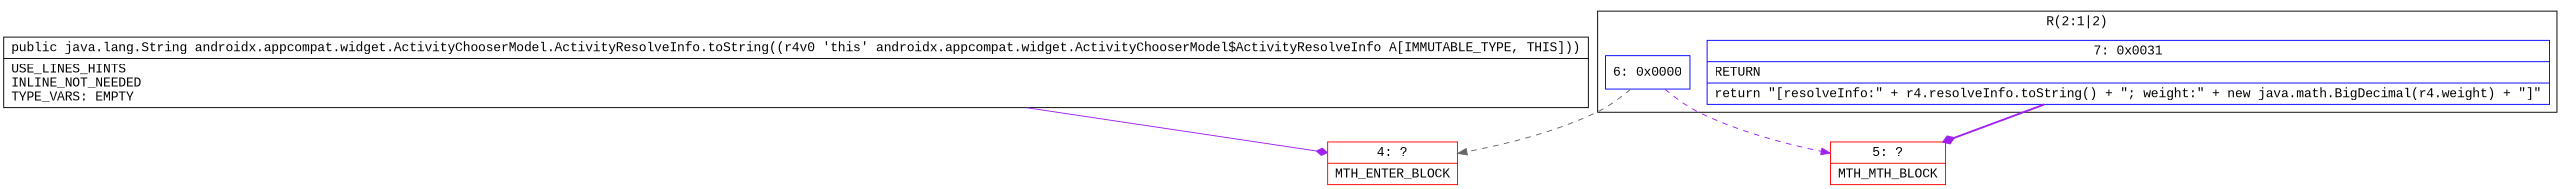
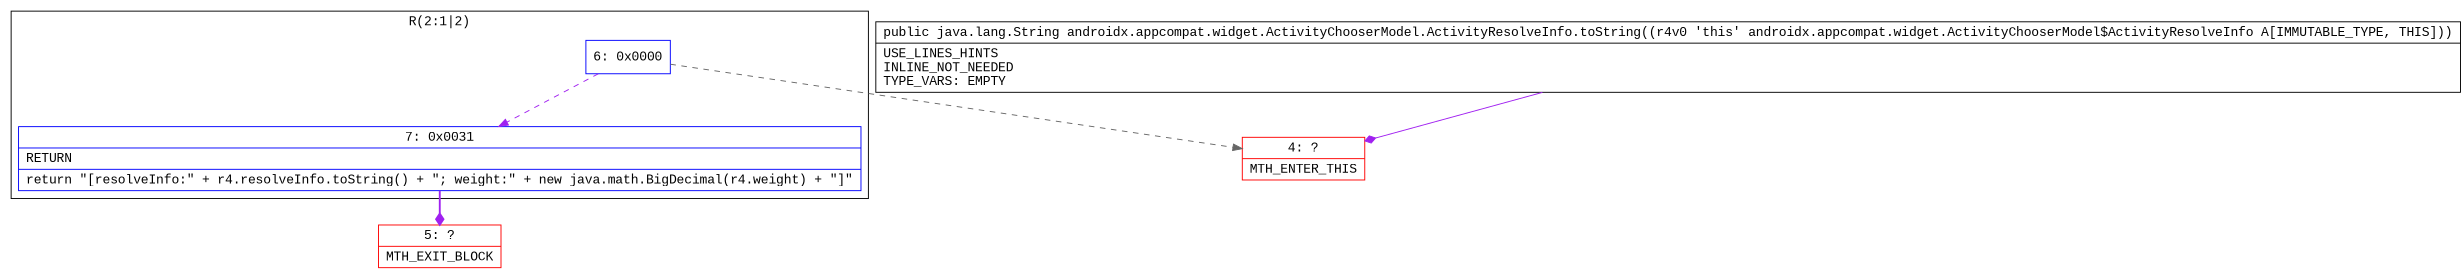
(1739, 129) -> (553, 98)
(1393, 173) -> (1304, 169)
(1888, 173) -> (440, 257)
